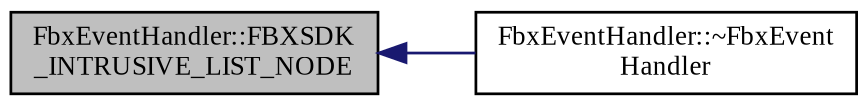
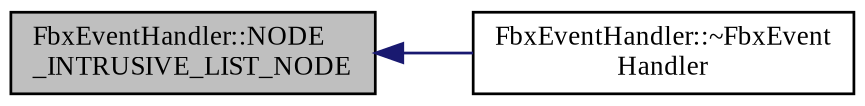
(194, 53) -> (193, 53)
